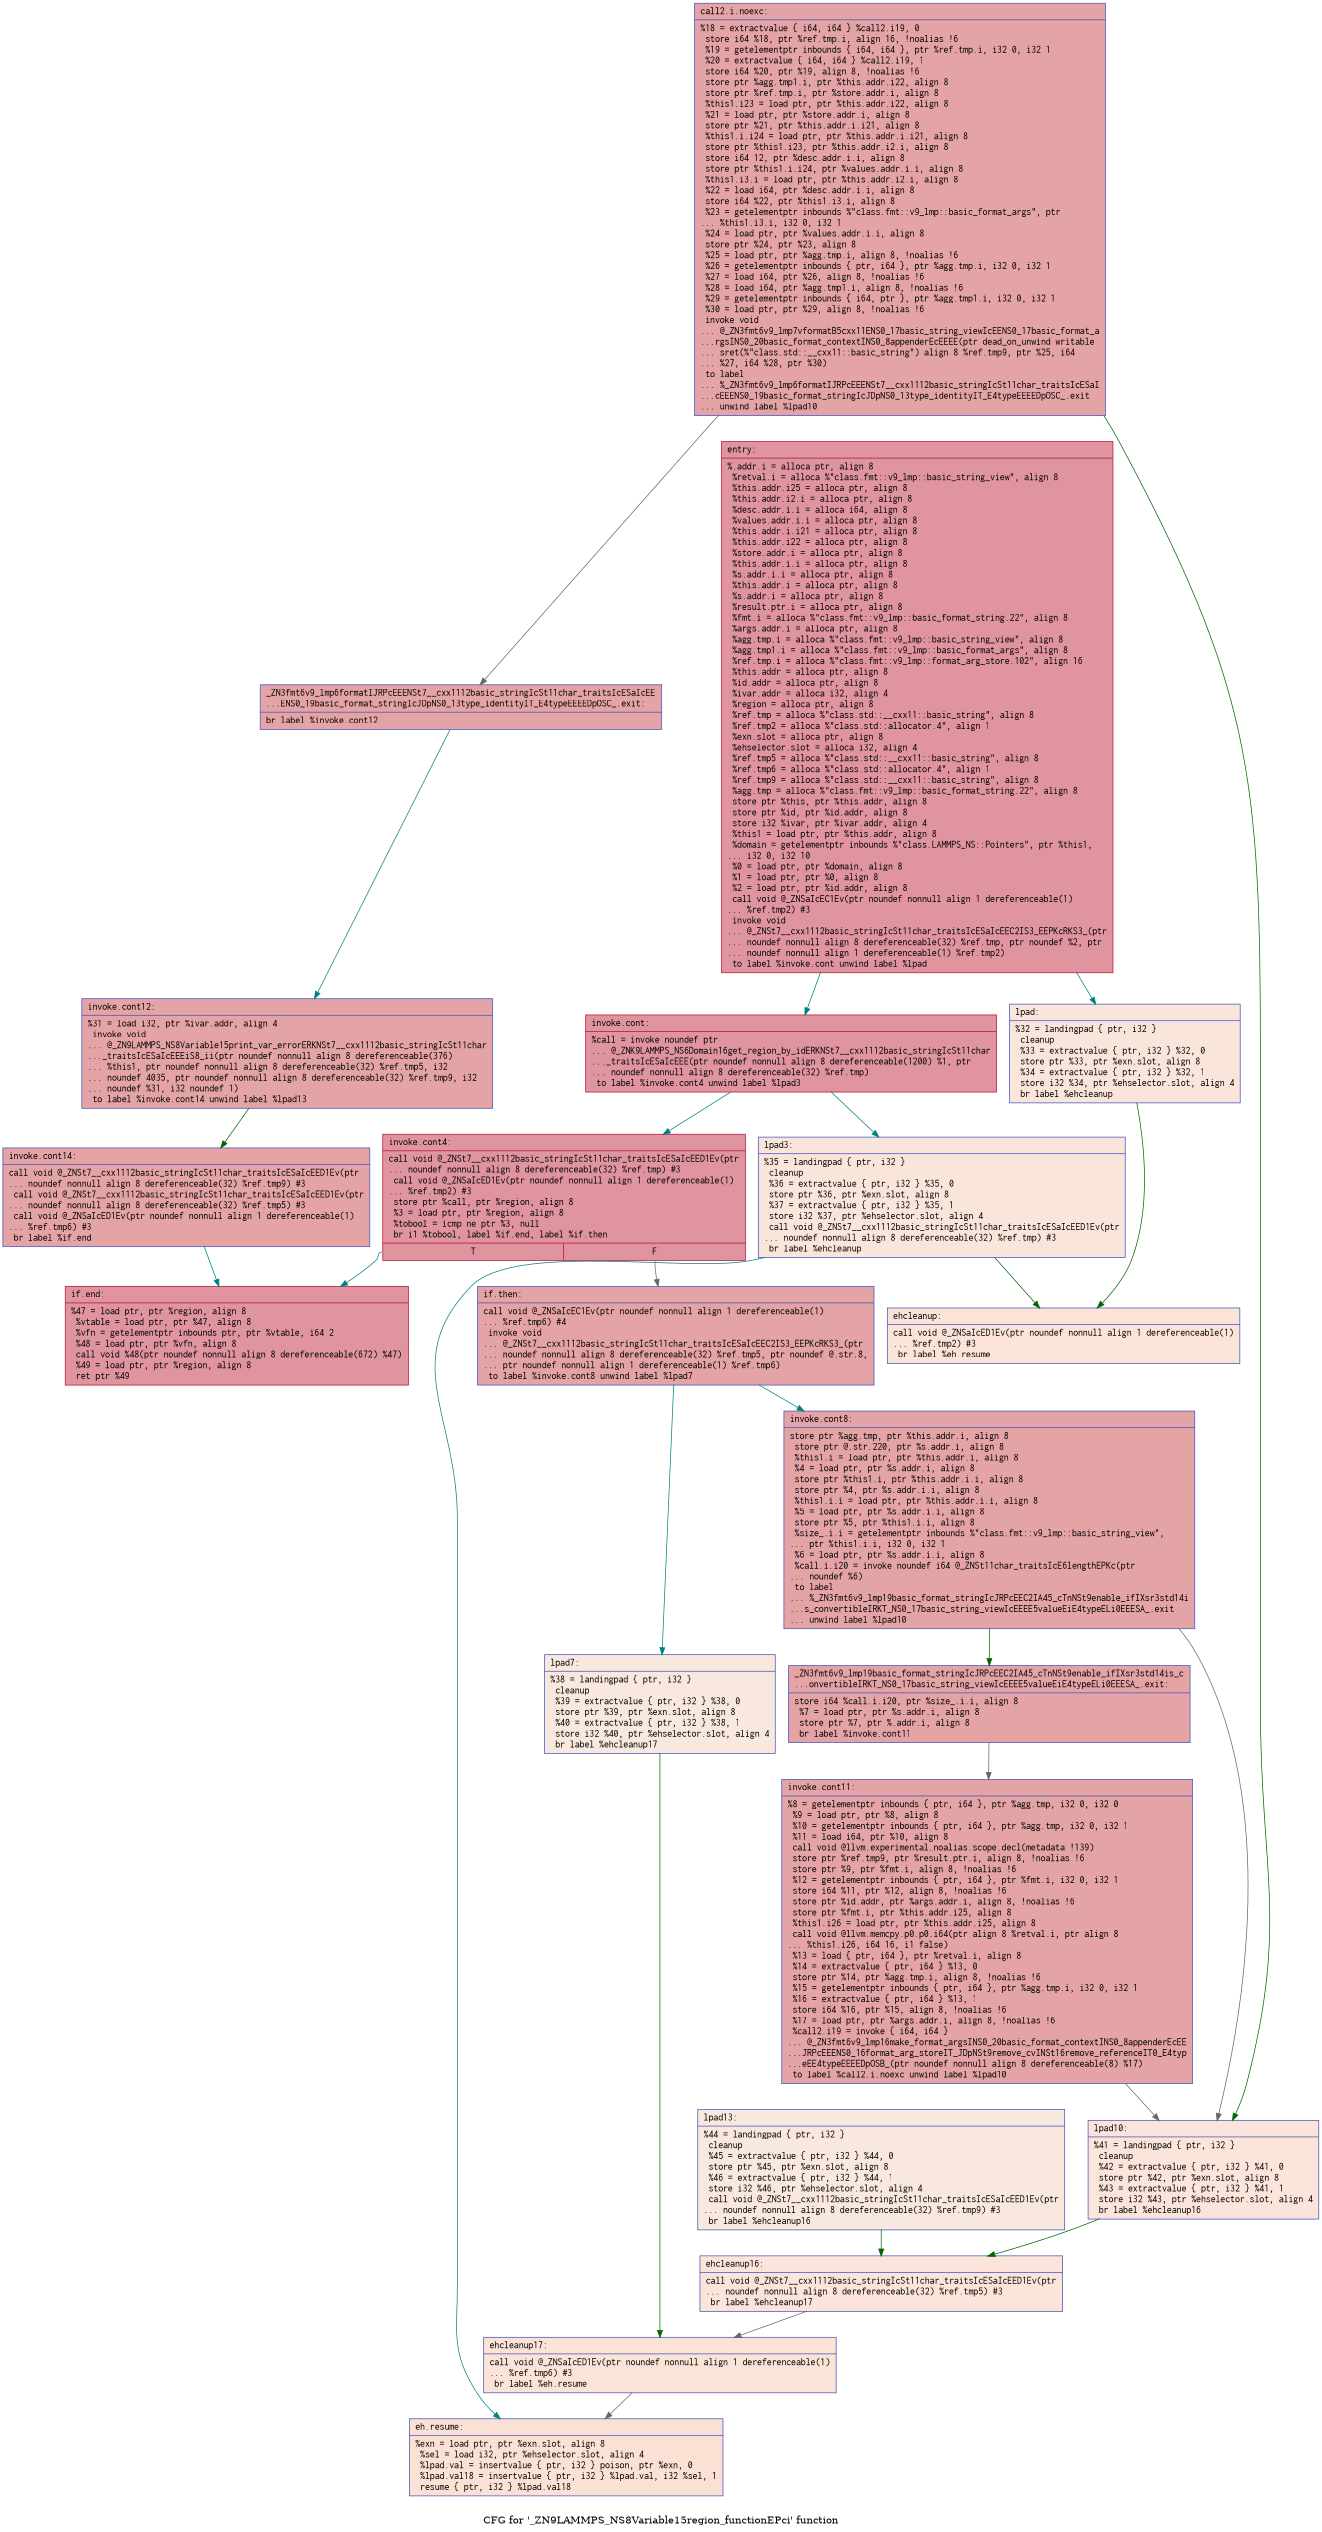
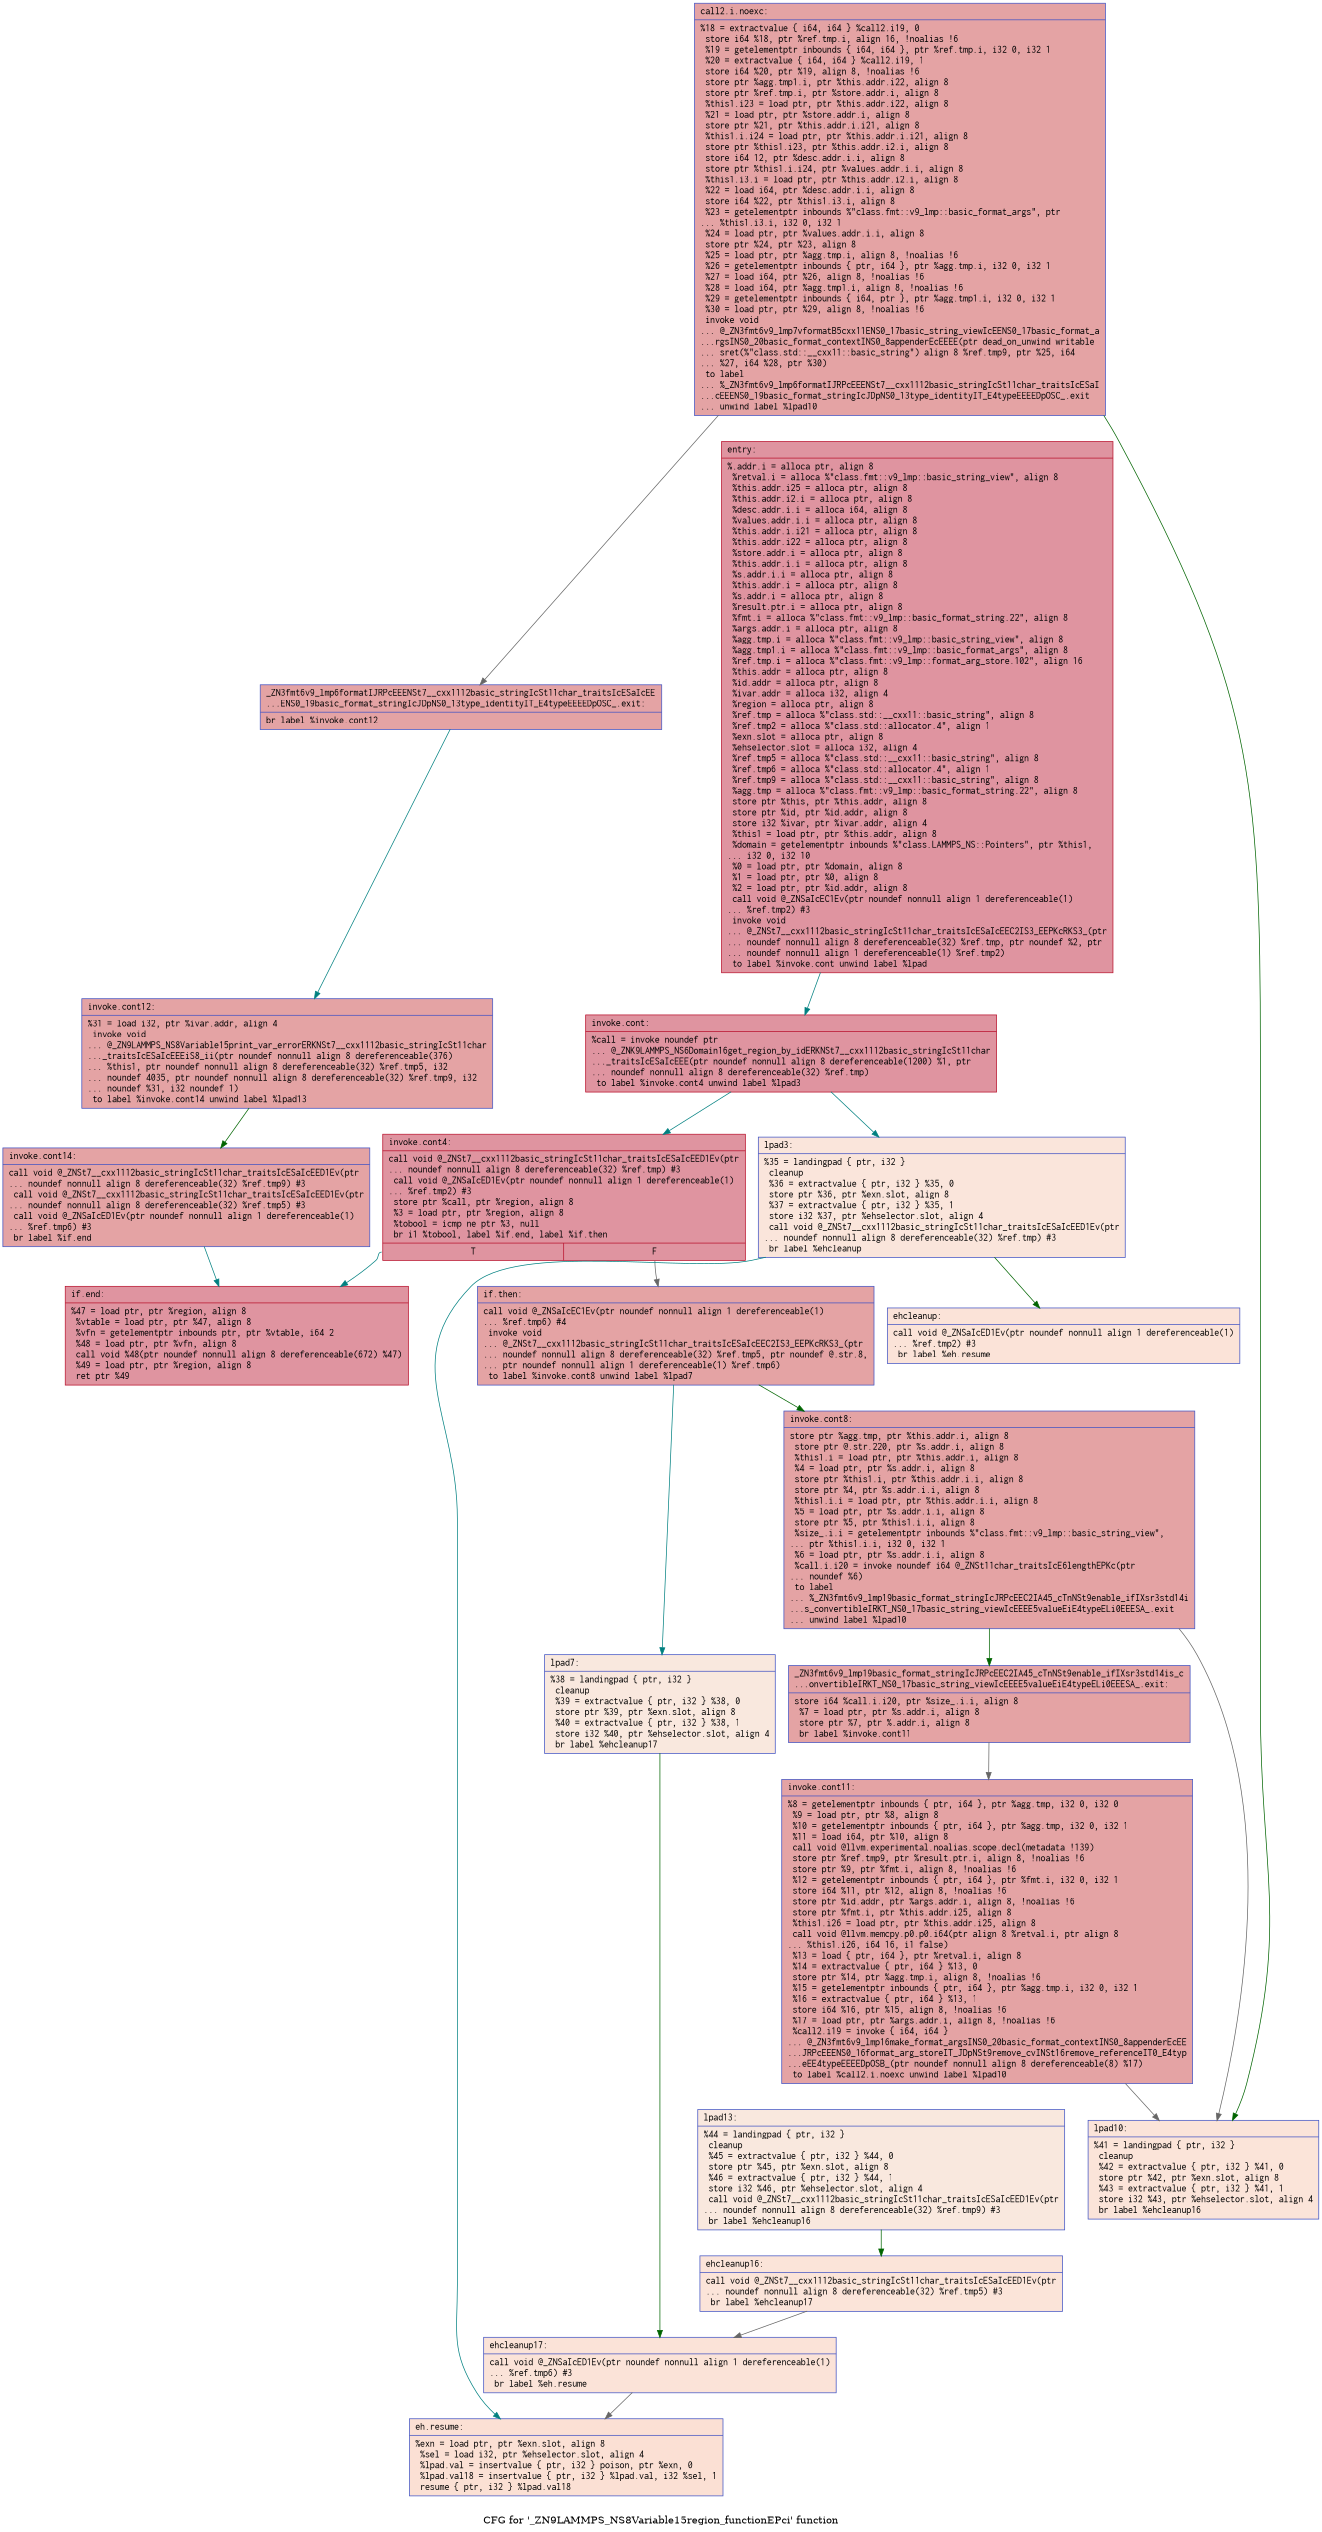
(1125, 1053) -> none
(778, 1396) -> (778, 1396)
(1048, 2238) -> none
